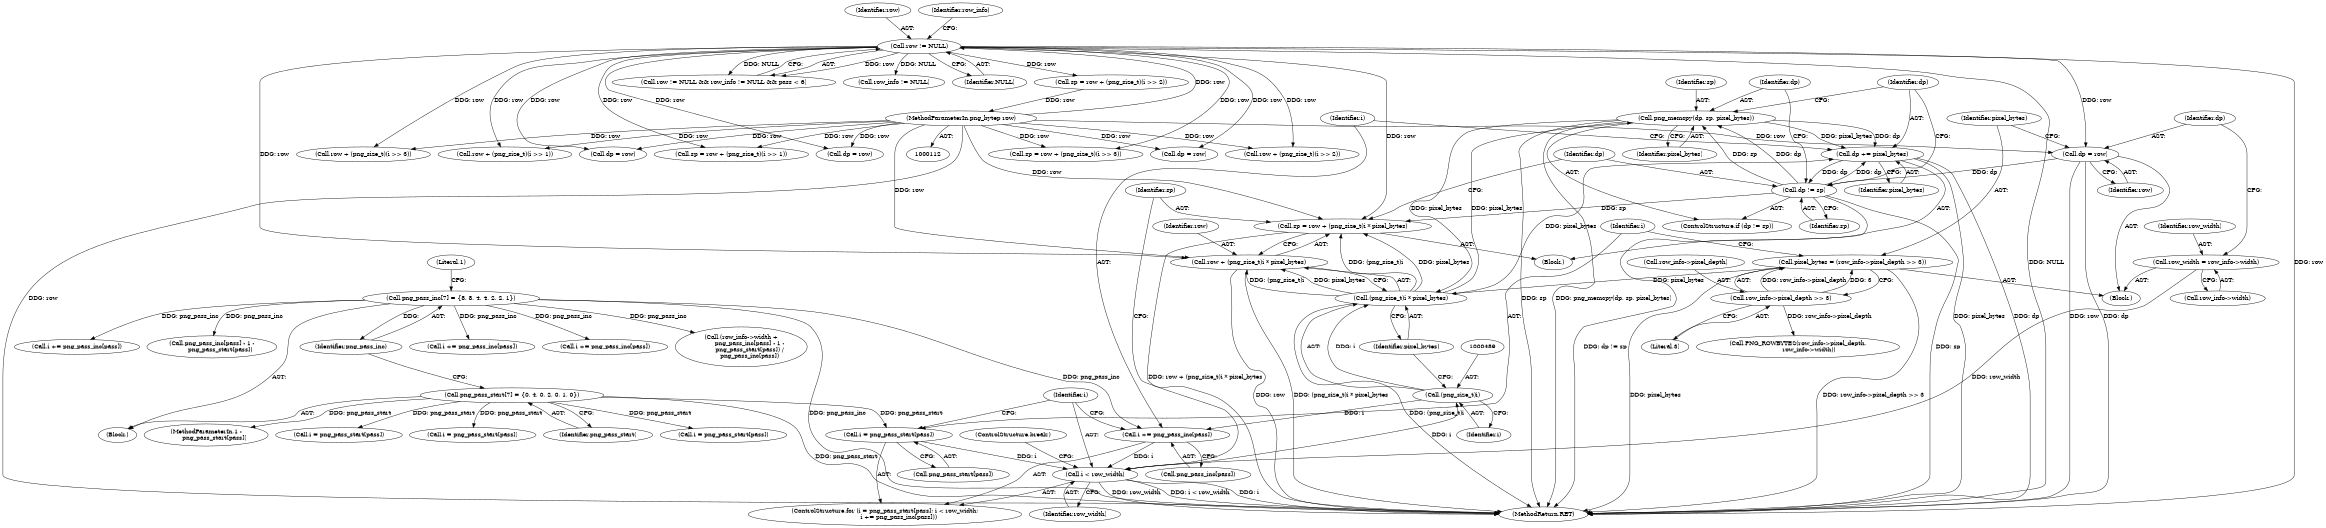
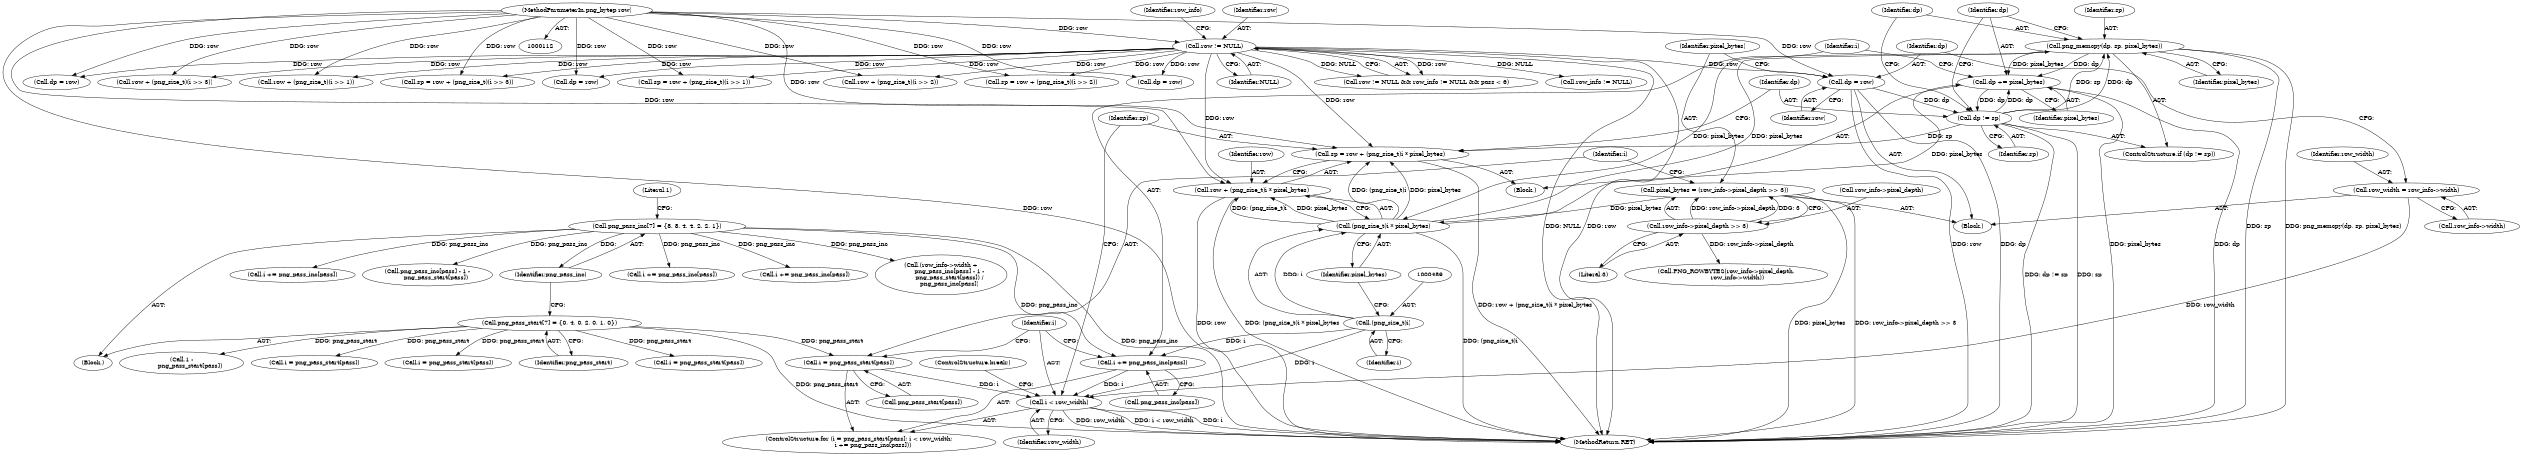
(1038, 100) -> (829, 32)
(206, 435) -> (182, 363)
(1297, 448) -> (1229, 370)
